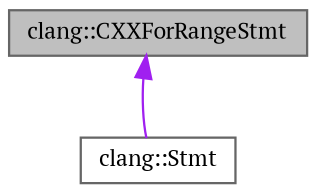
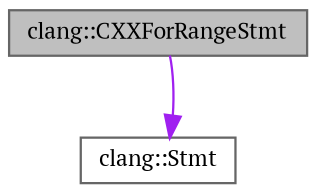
(143, 108) -> (173, 85)
